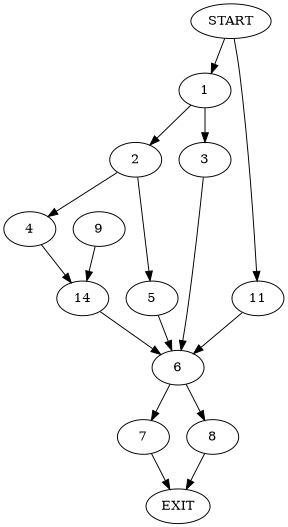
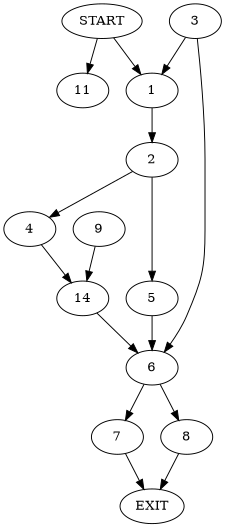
(205, 120) -> (176, 52)
(222, 330) -> none
